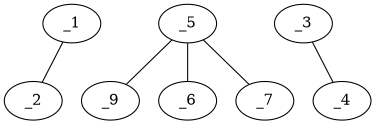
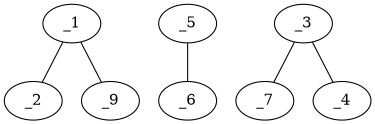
(149, 62) -> (91, 62)
(226, 62) -> (284, 62)
